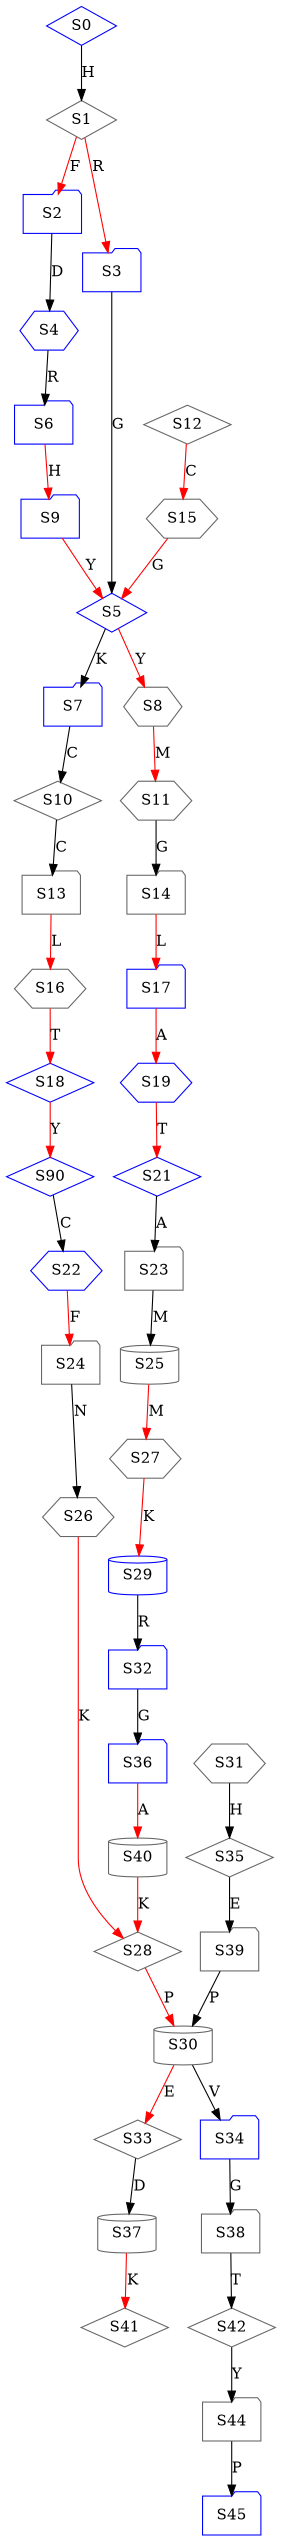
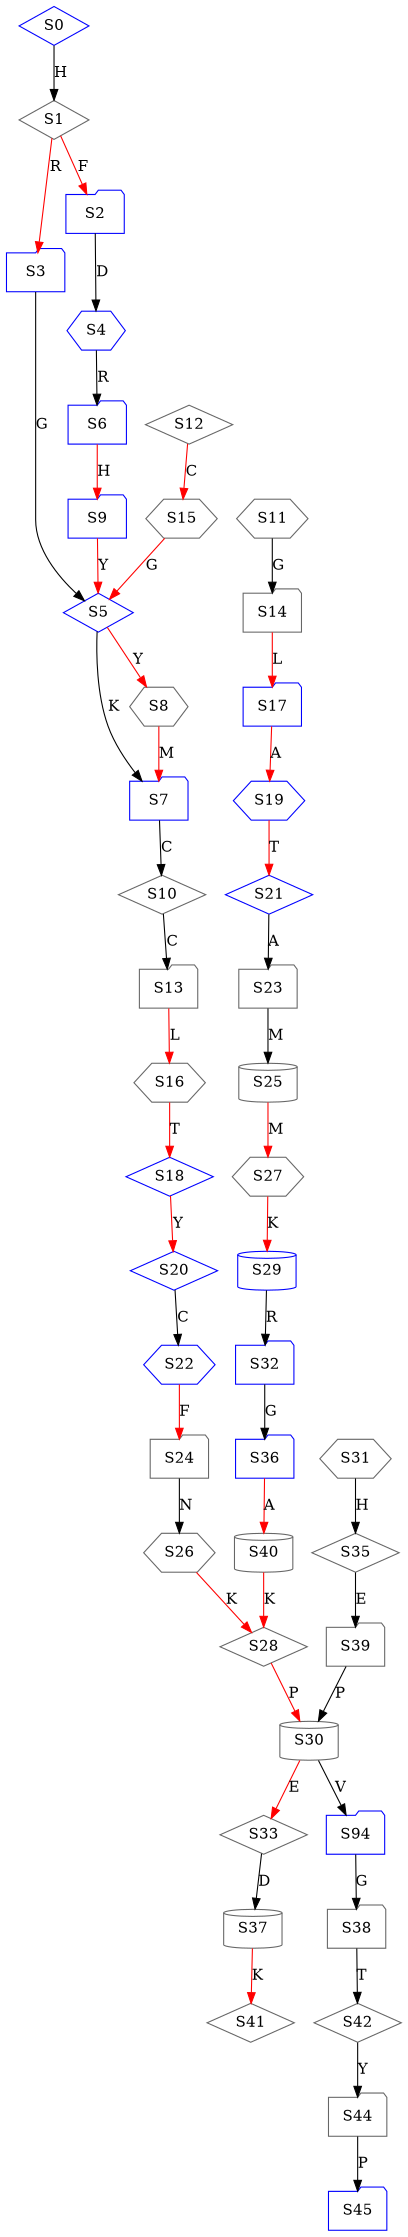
(154, 748) -> (159, 748)
(50, 1177) -> (174, 1271)
(230, 2140) -> (356, 1835)
